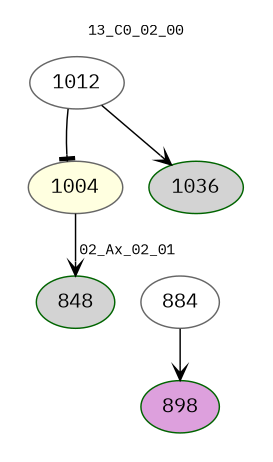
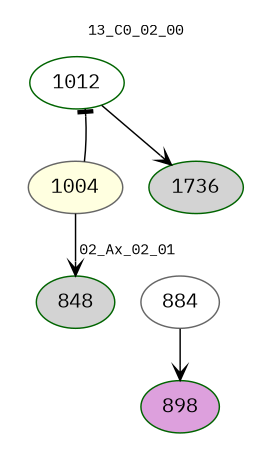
(77, 83) -> (77, 83)
(67, 132) -> (86, 139)
(196, 187) -> (196, 187)
